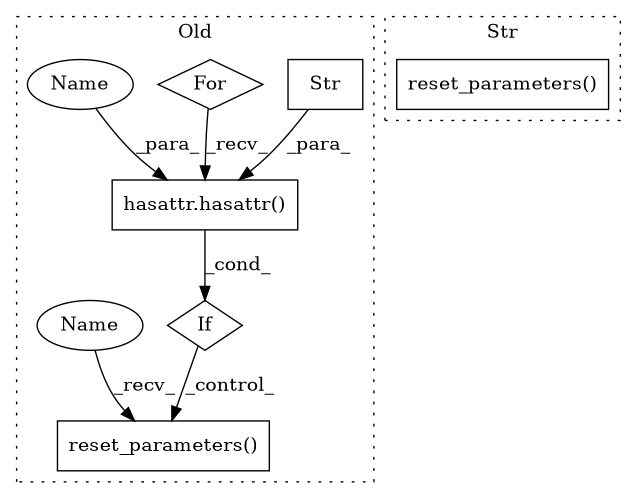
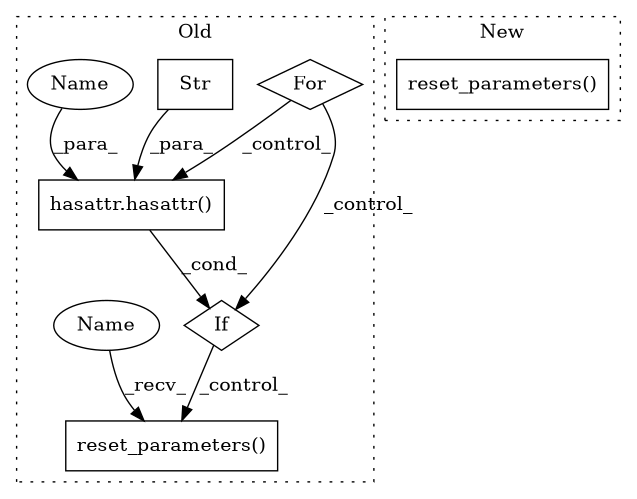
(503, 33) -> (503, 33)
(237, 145) -> (287, 145)
none -> (311, 208)
